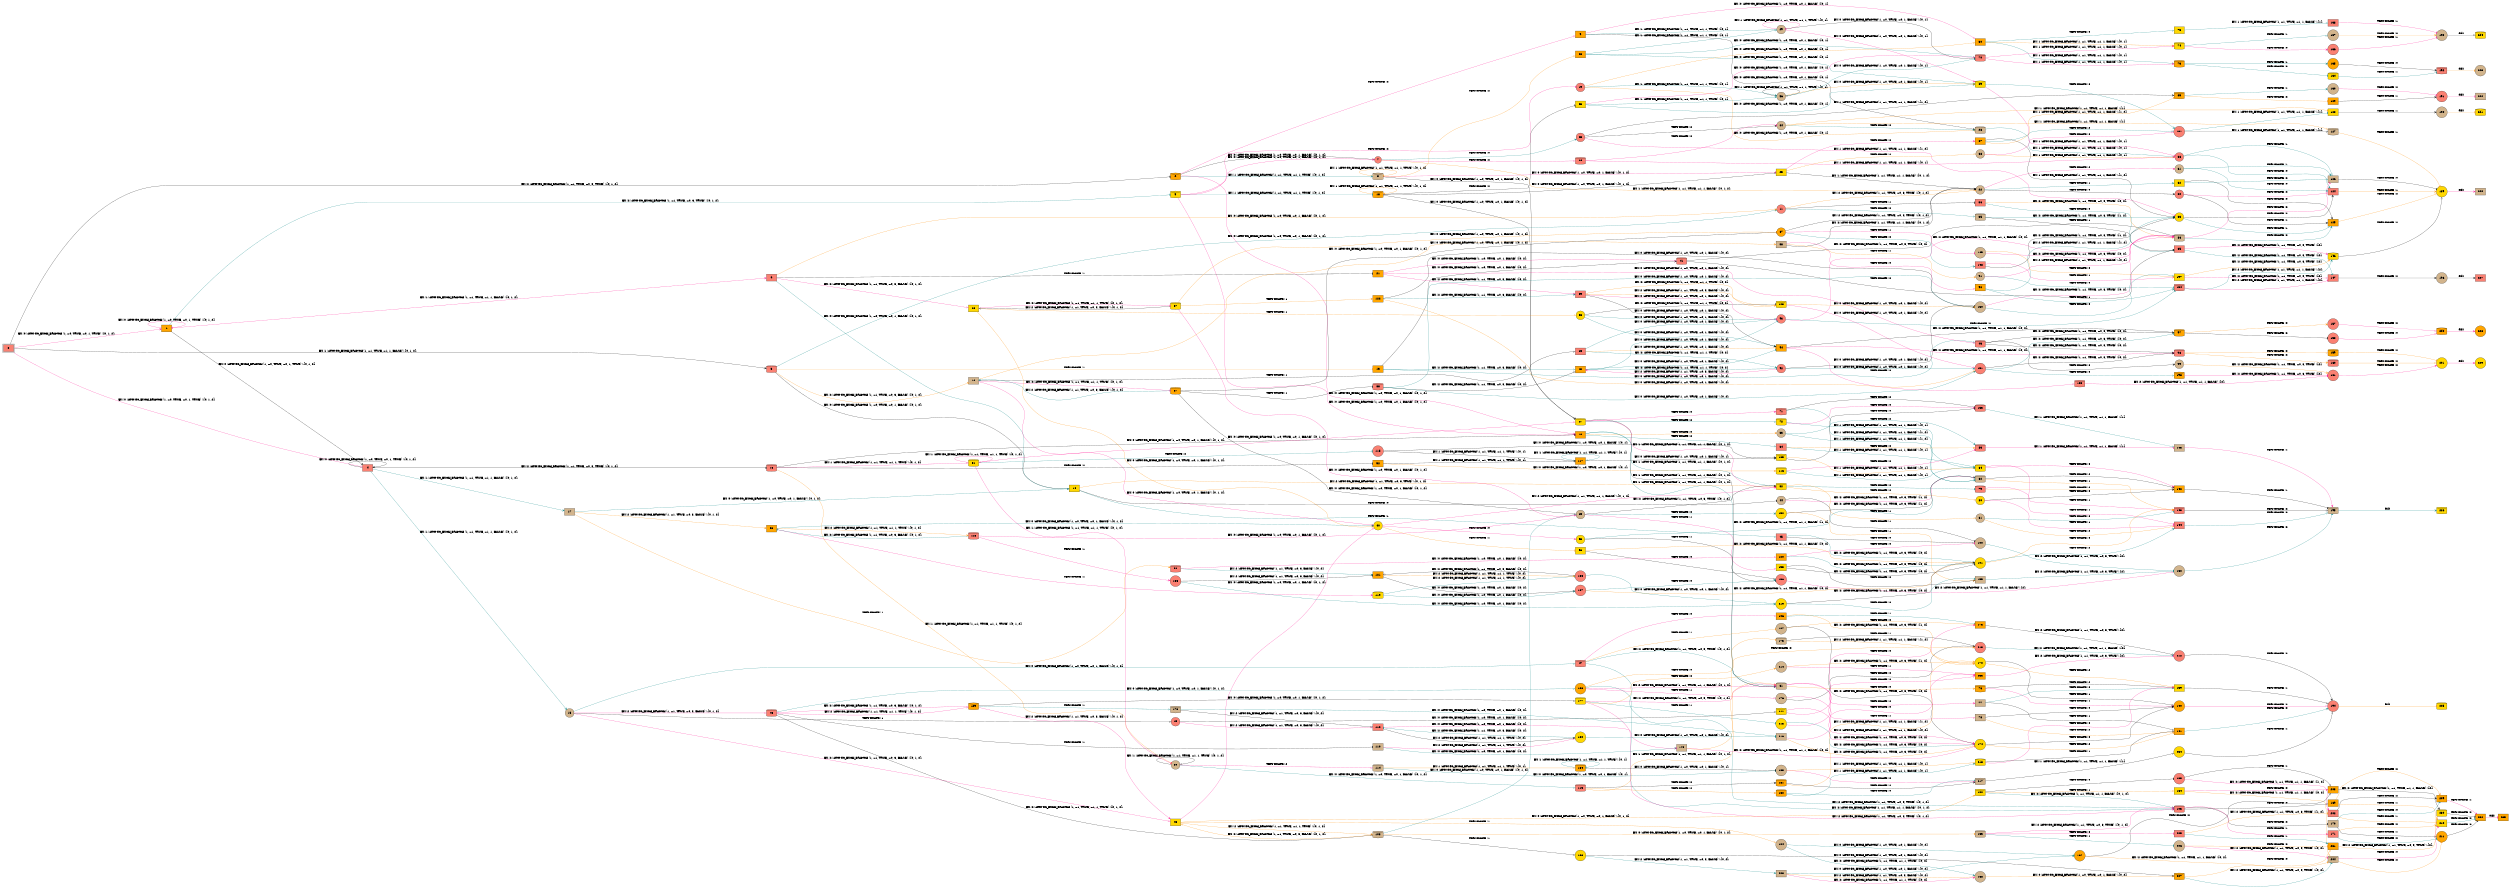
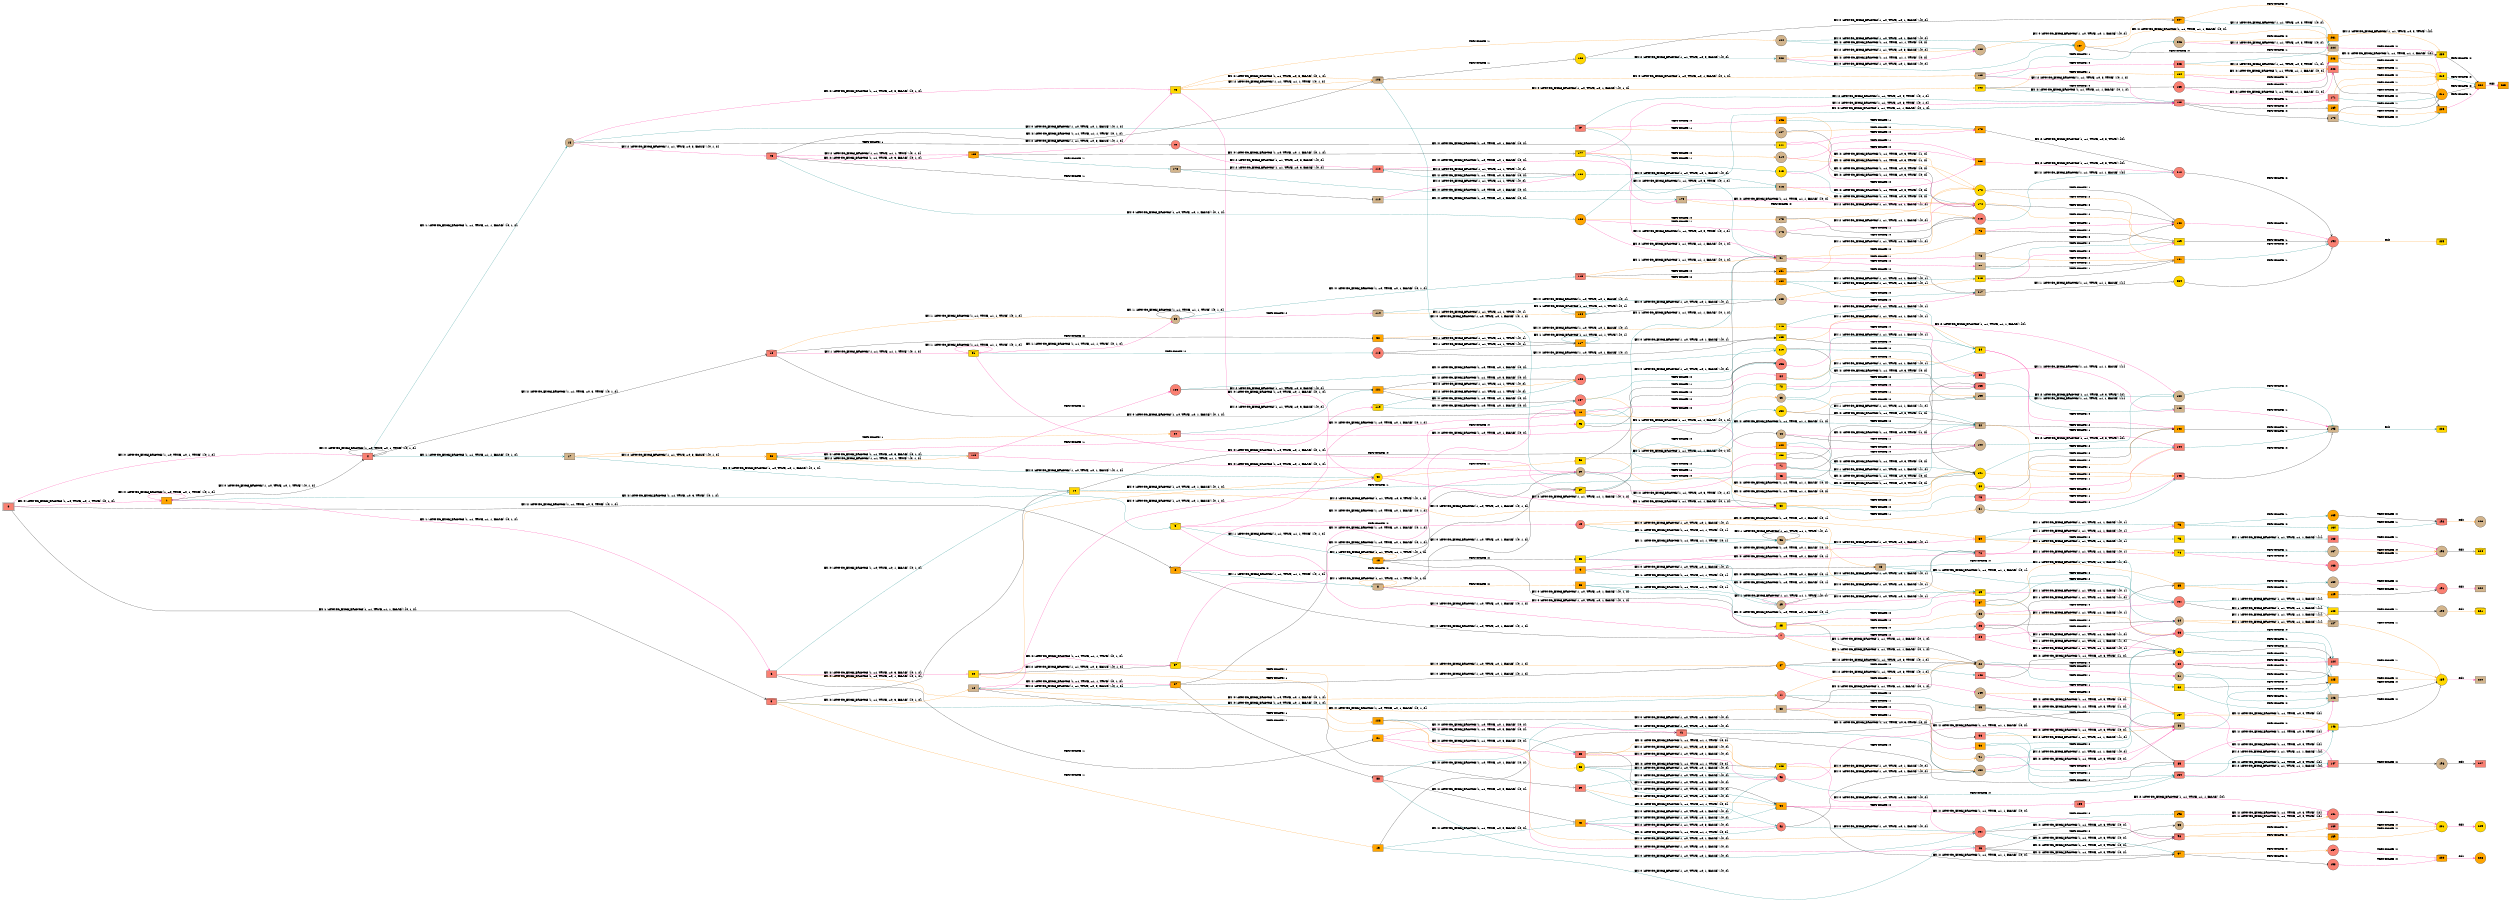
(1879, 128) -> (2053, 562)
(1680, 440) -> (1690, 406)
